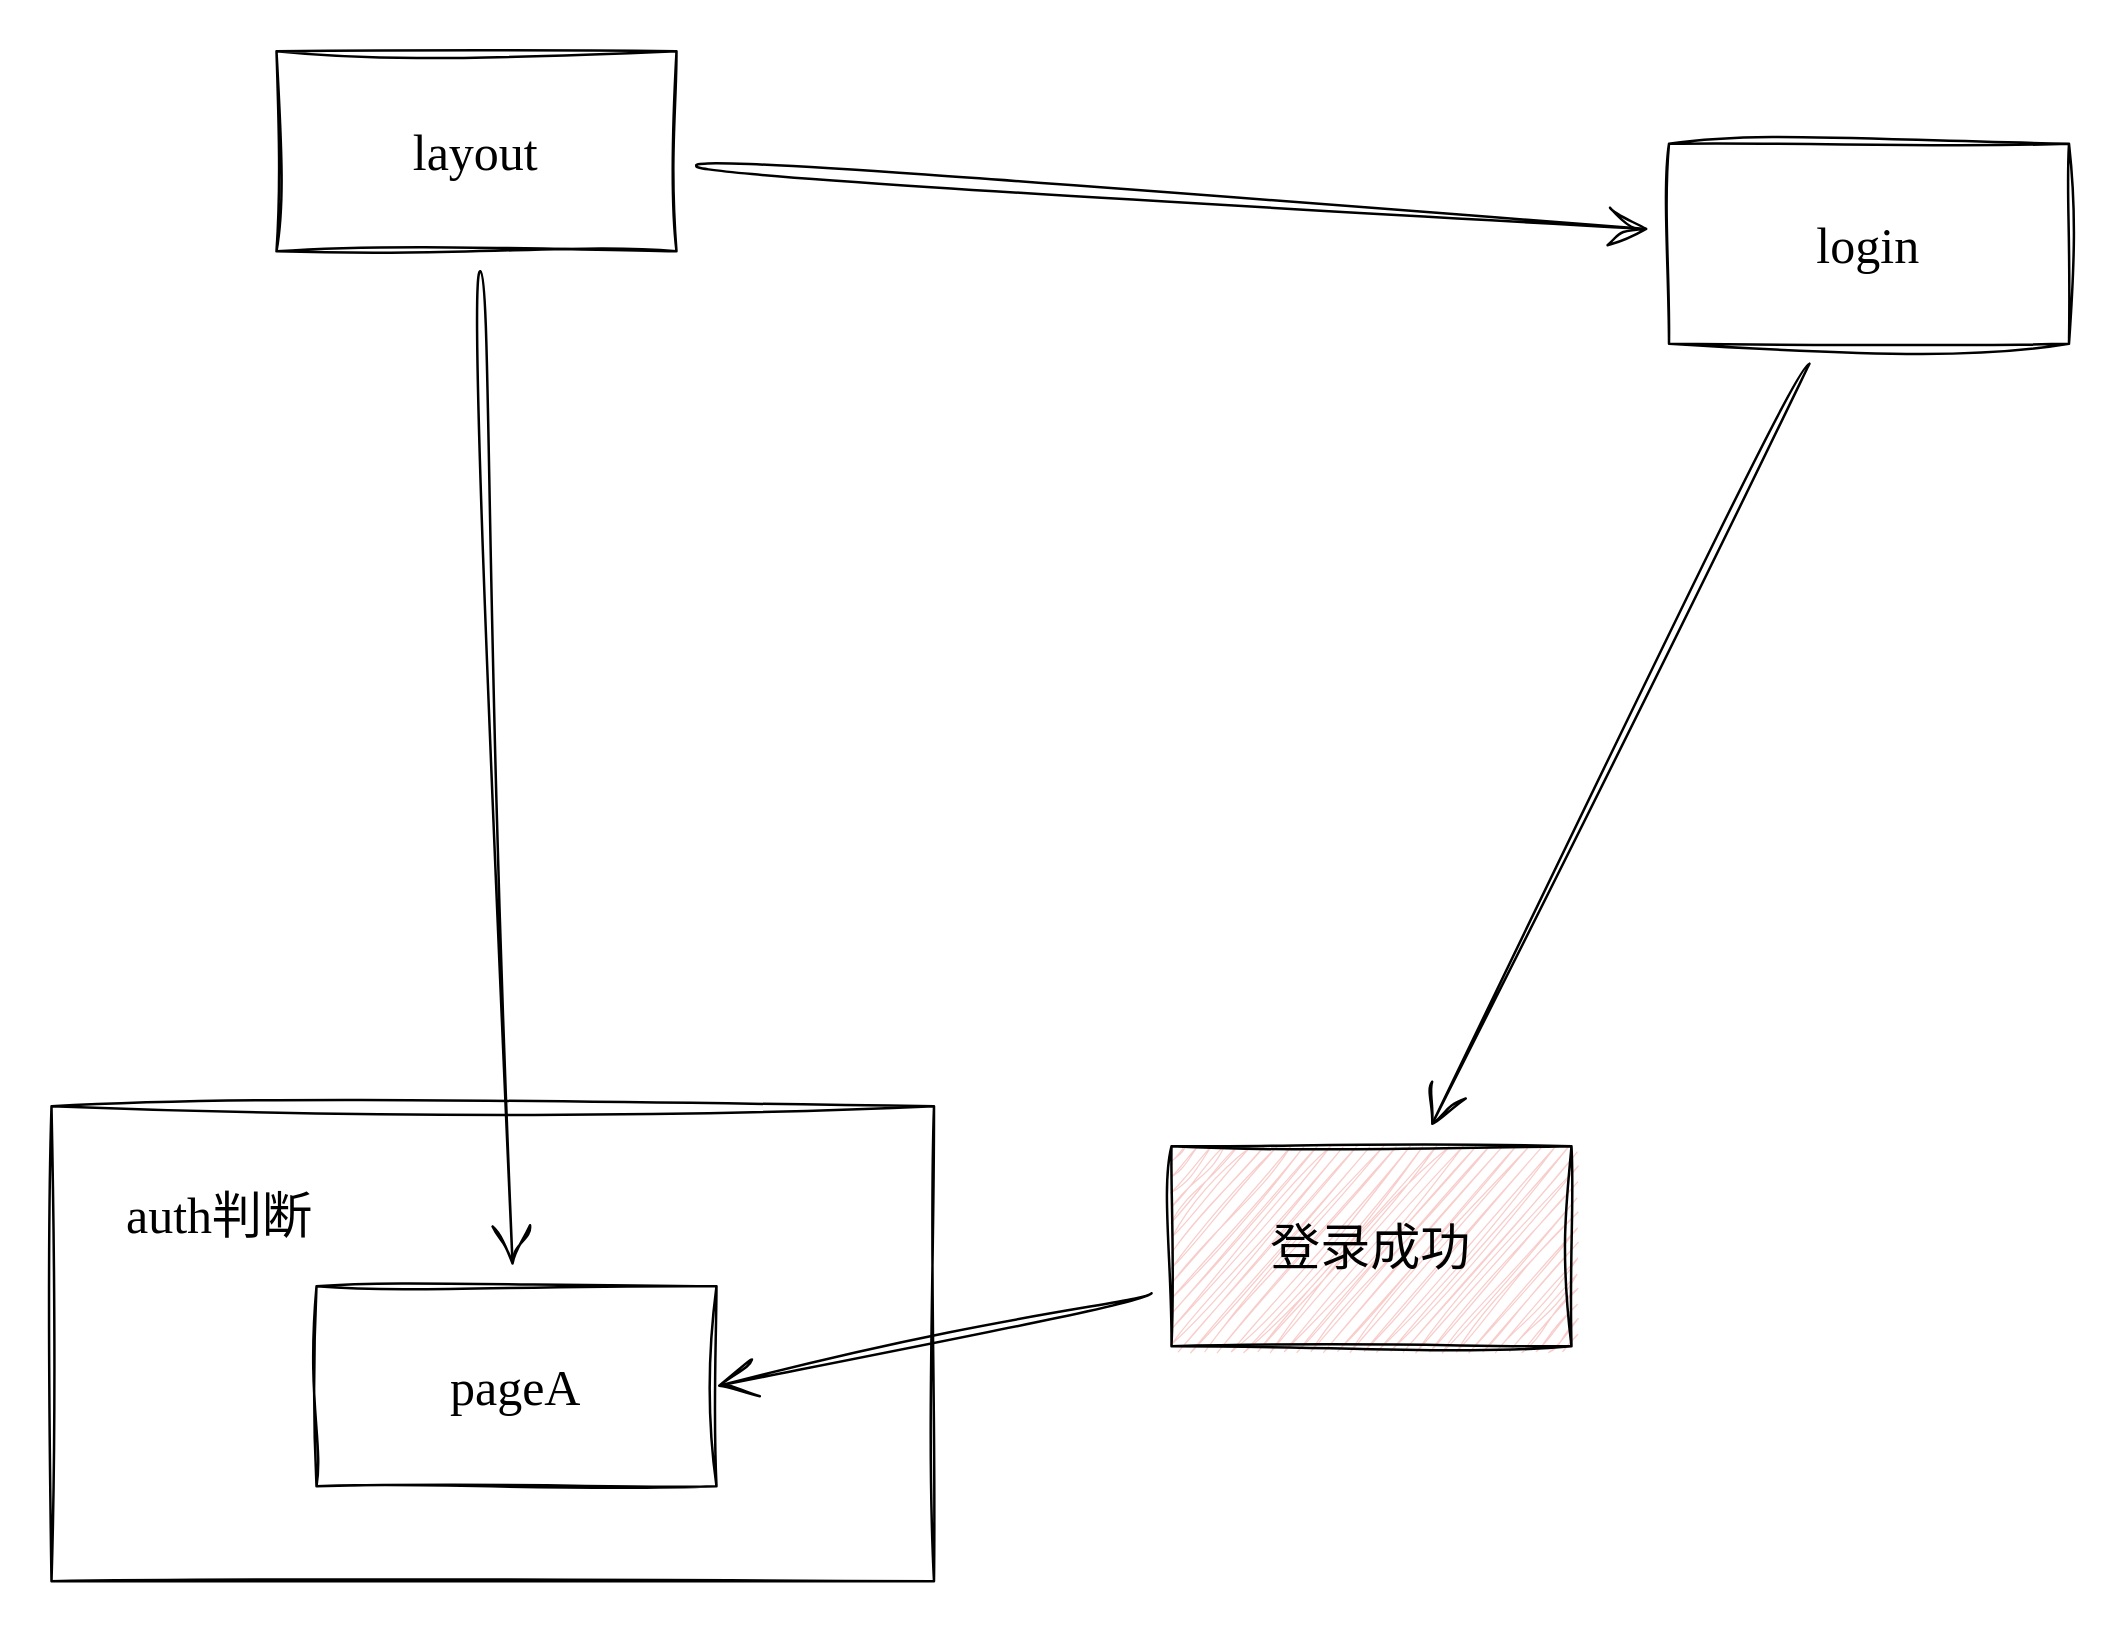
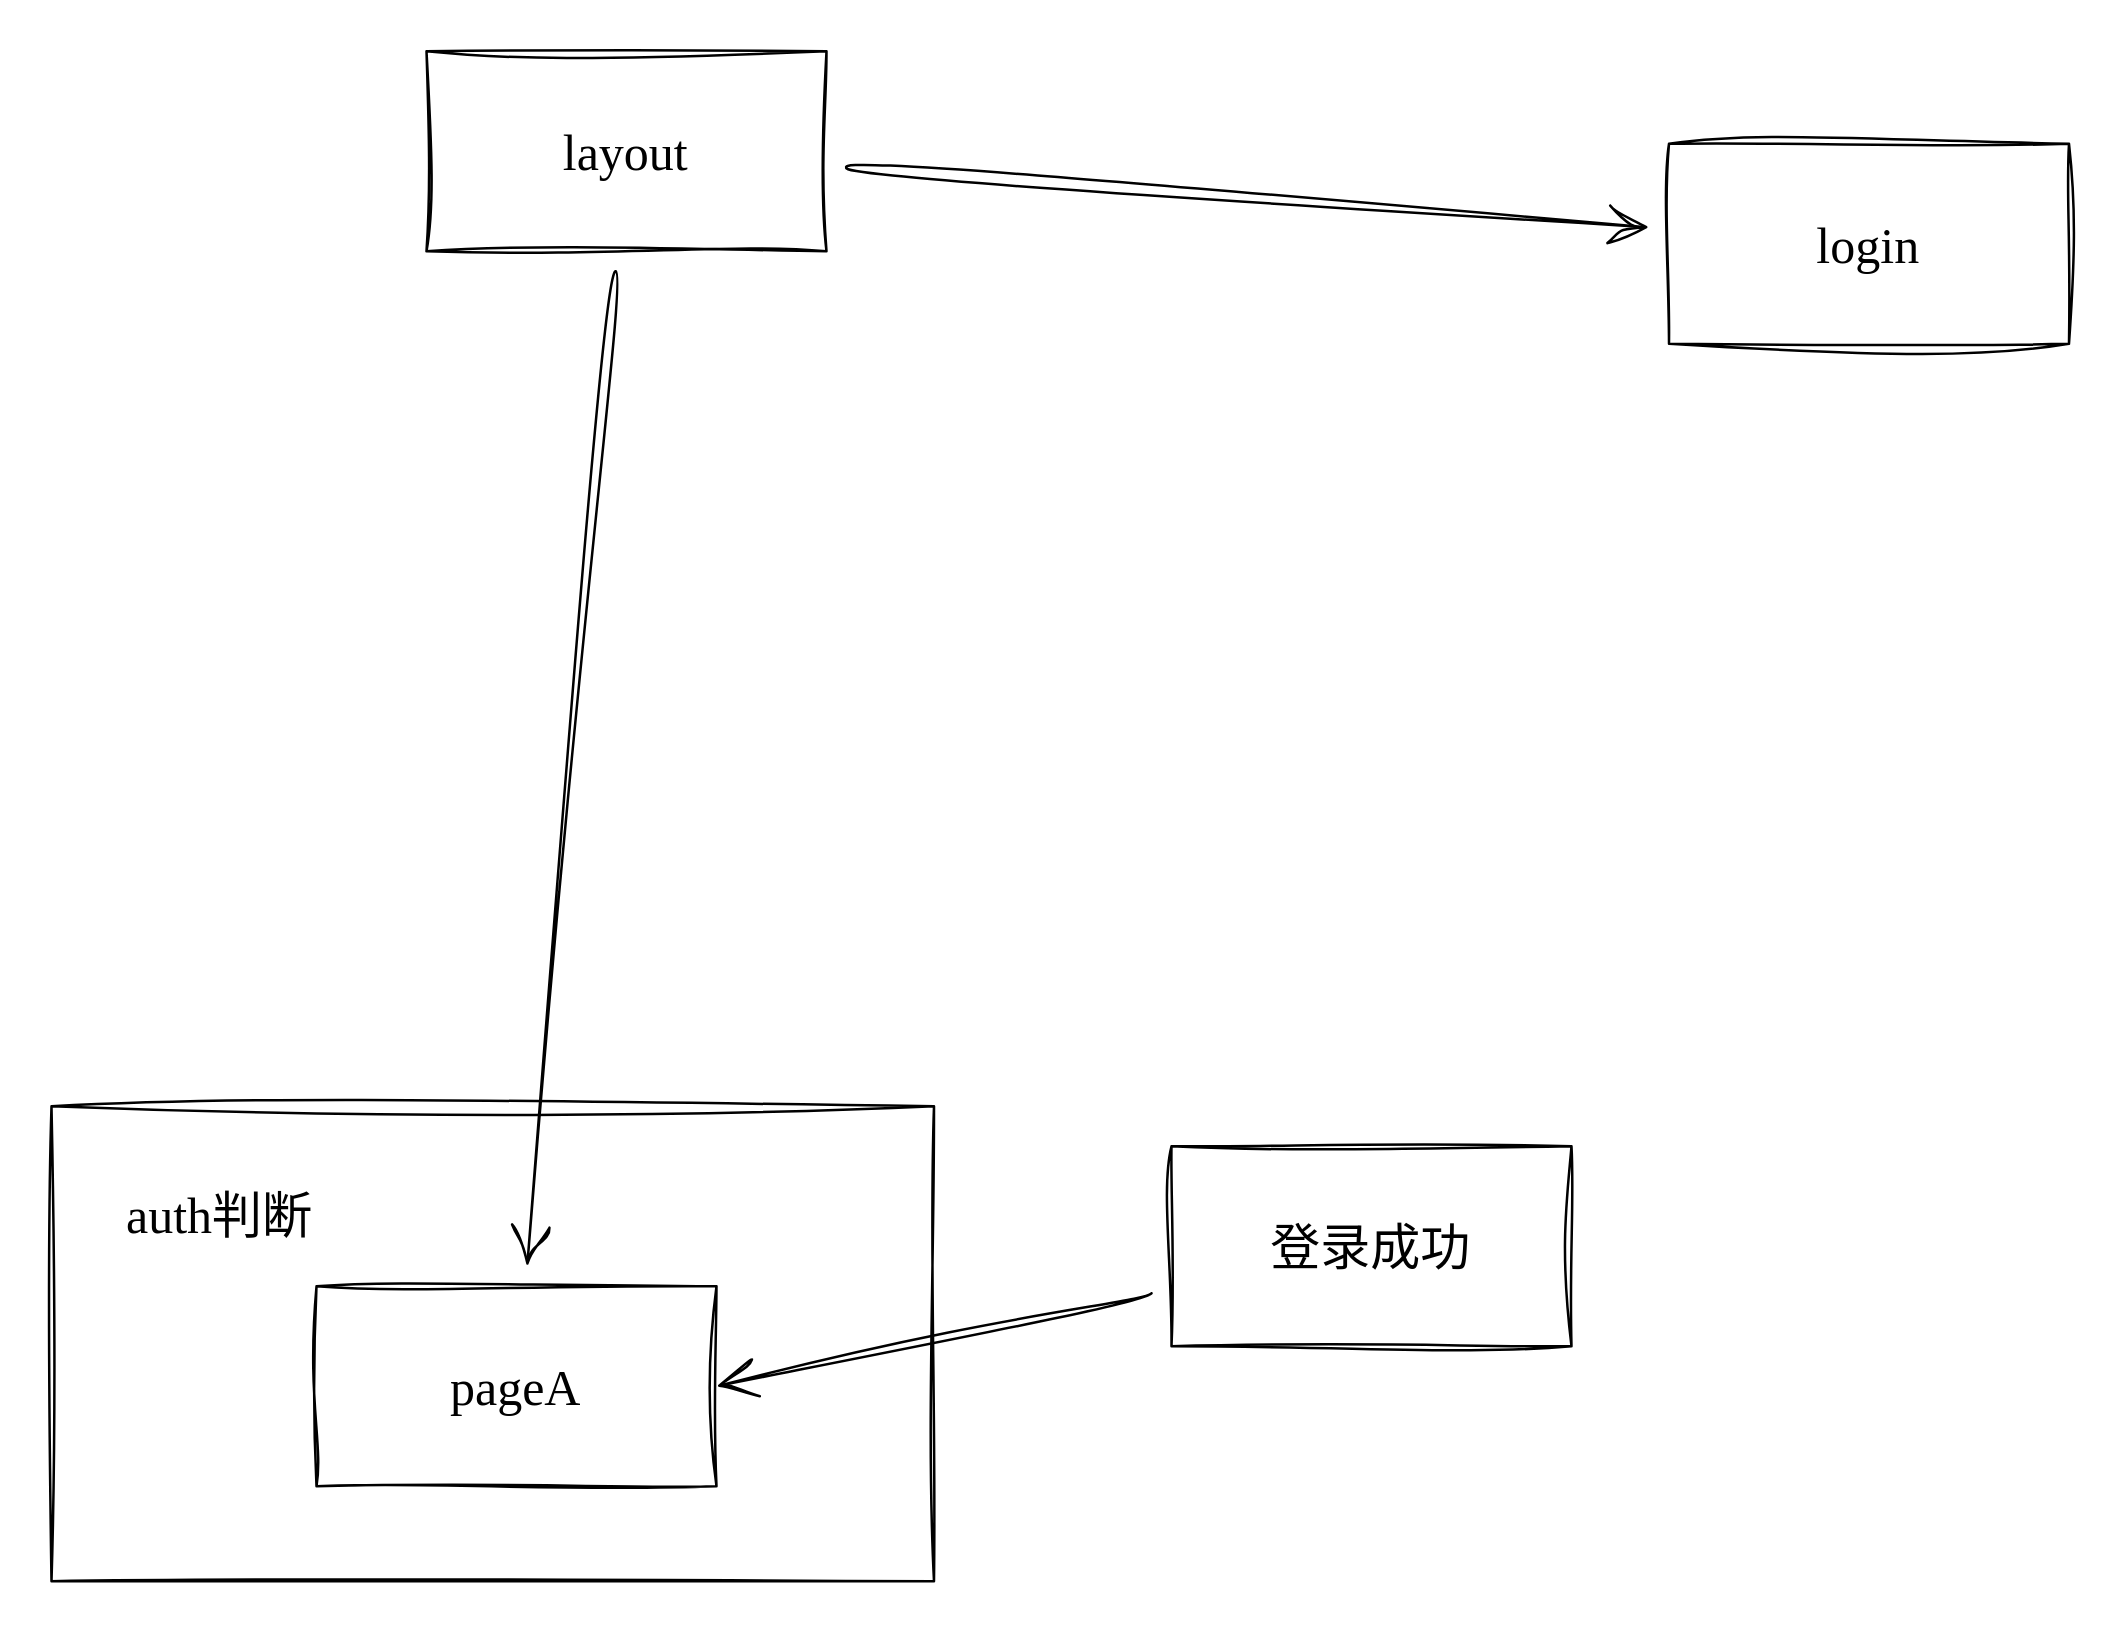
(476, 151) -> (626, 151)
(1621, 742) -> none
(1371, 1246) -> (1371, 1246)
